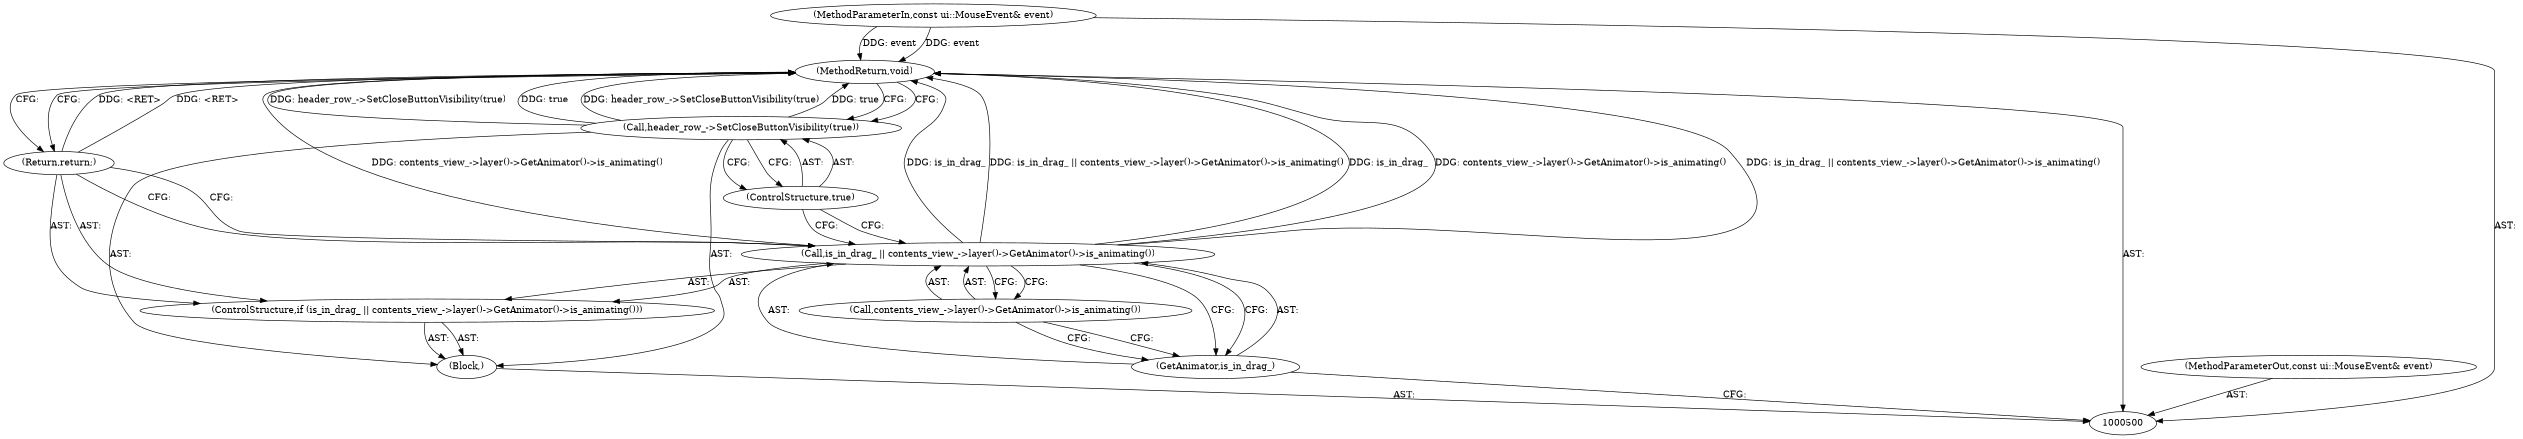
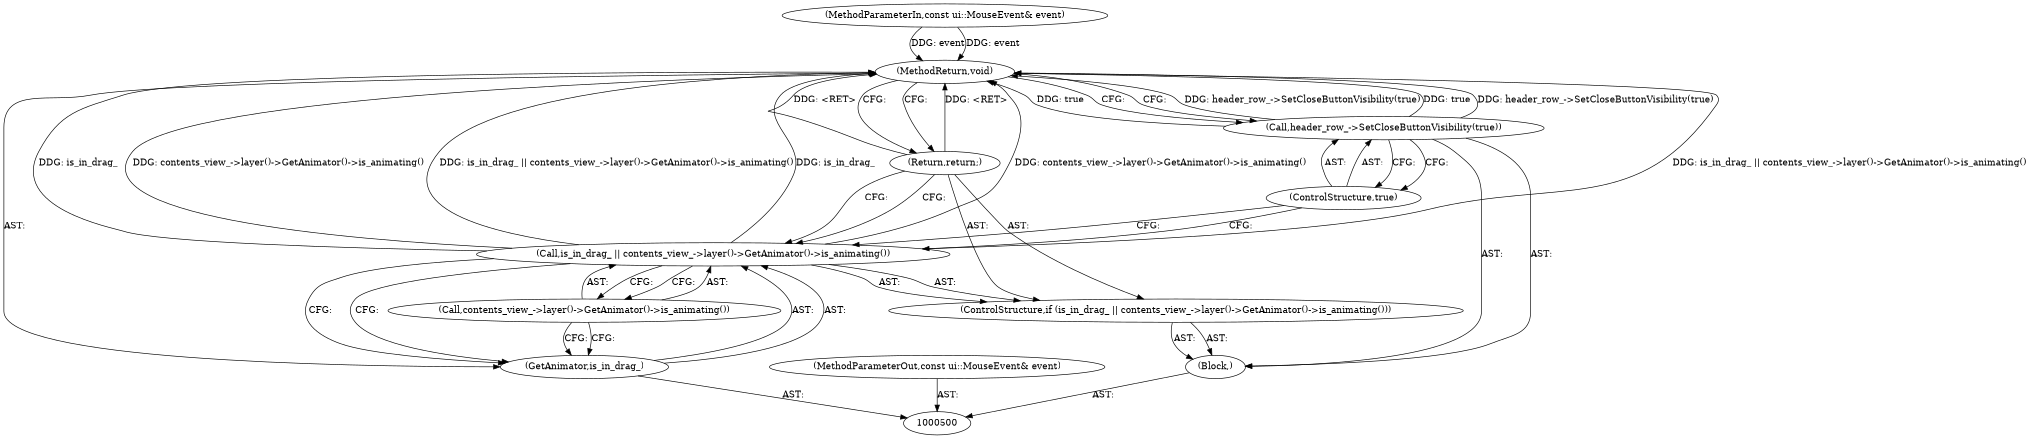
(2114, 39) -> none
(1668, 93) -> (89, 95)
(1736, 395) -> (795, 395)
